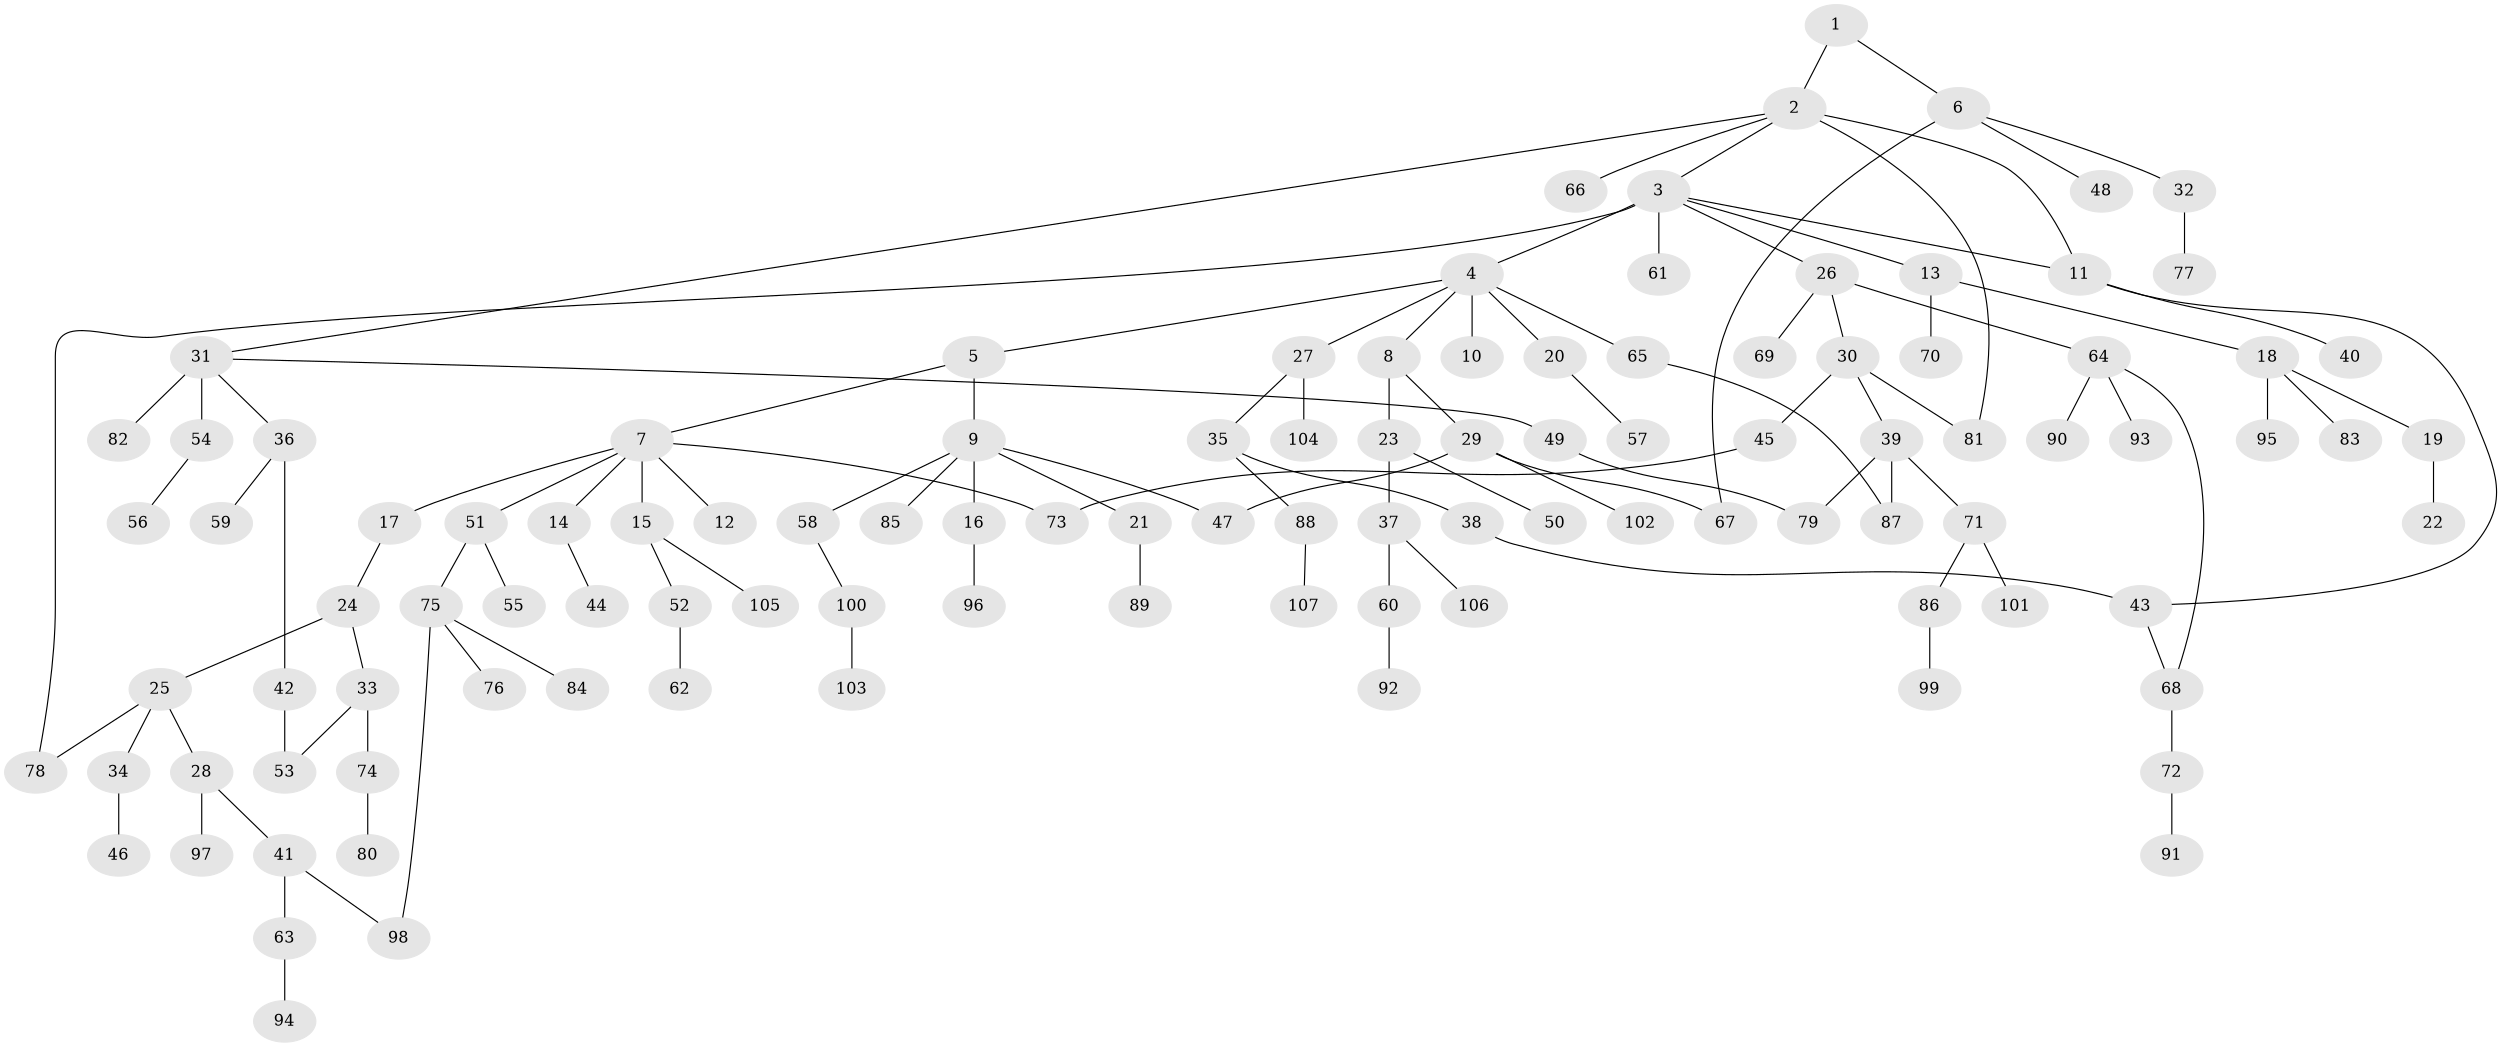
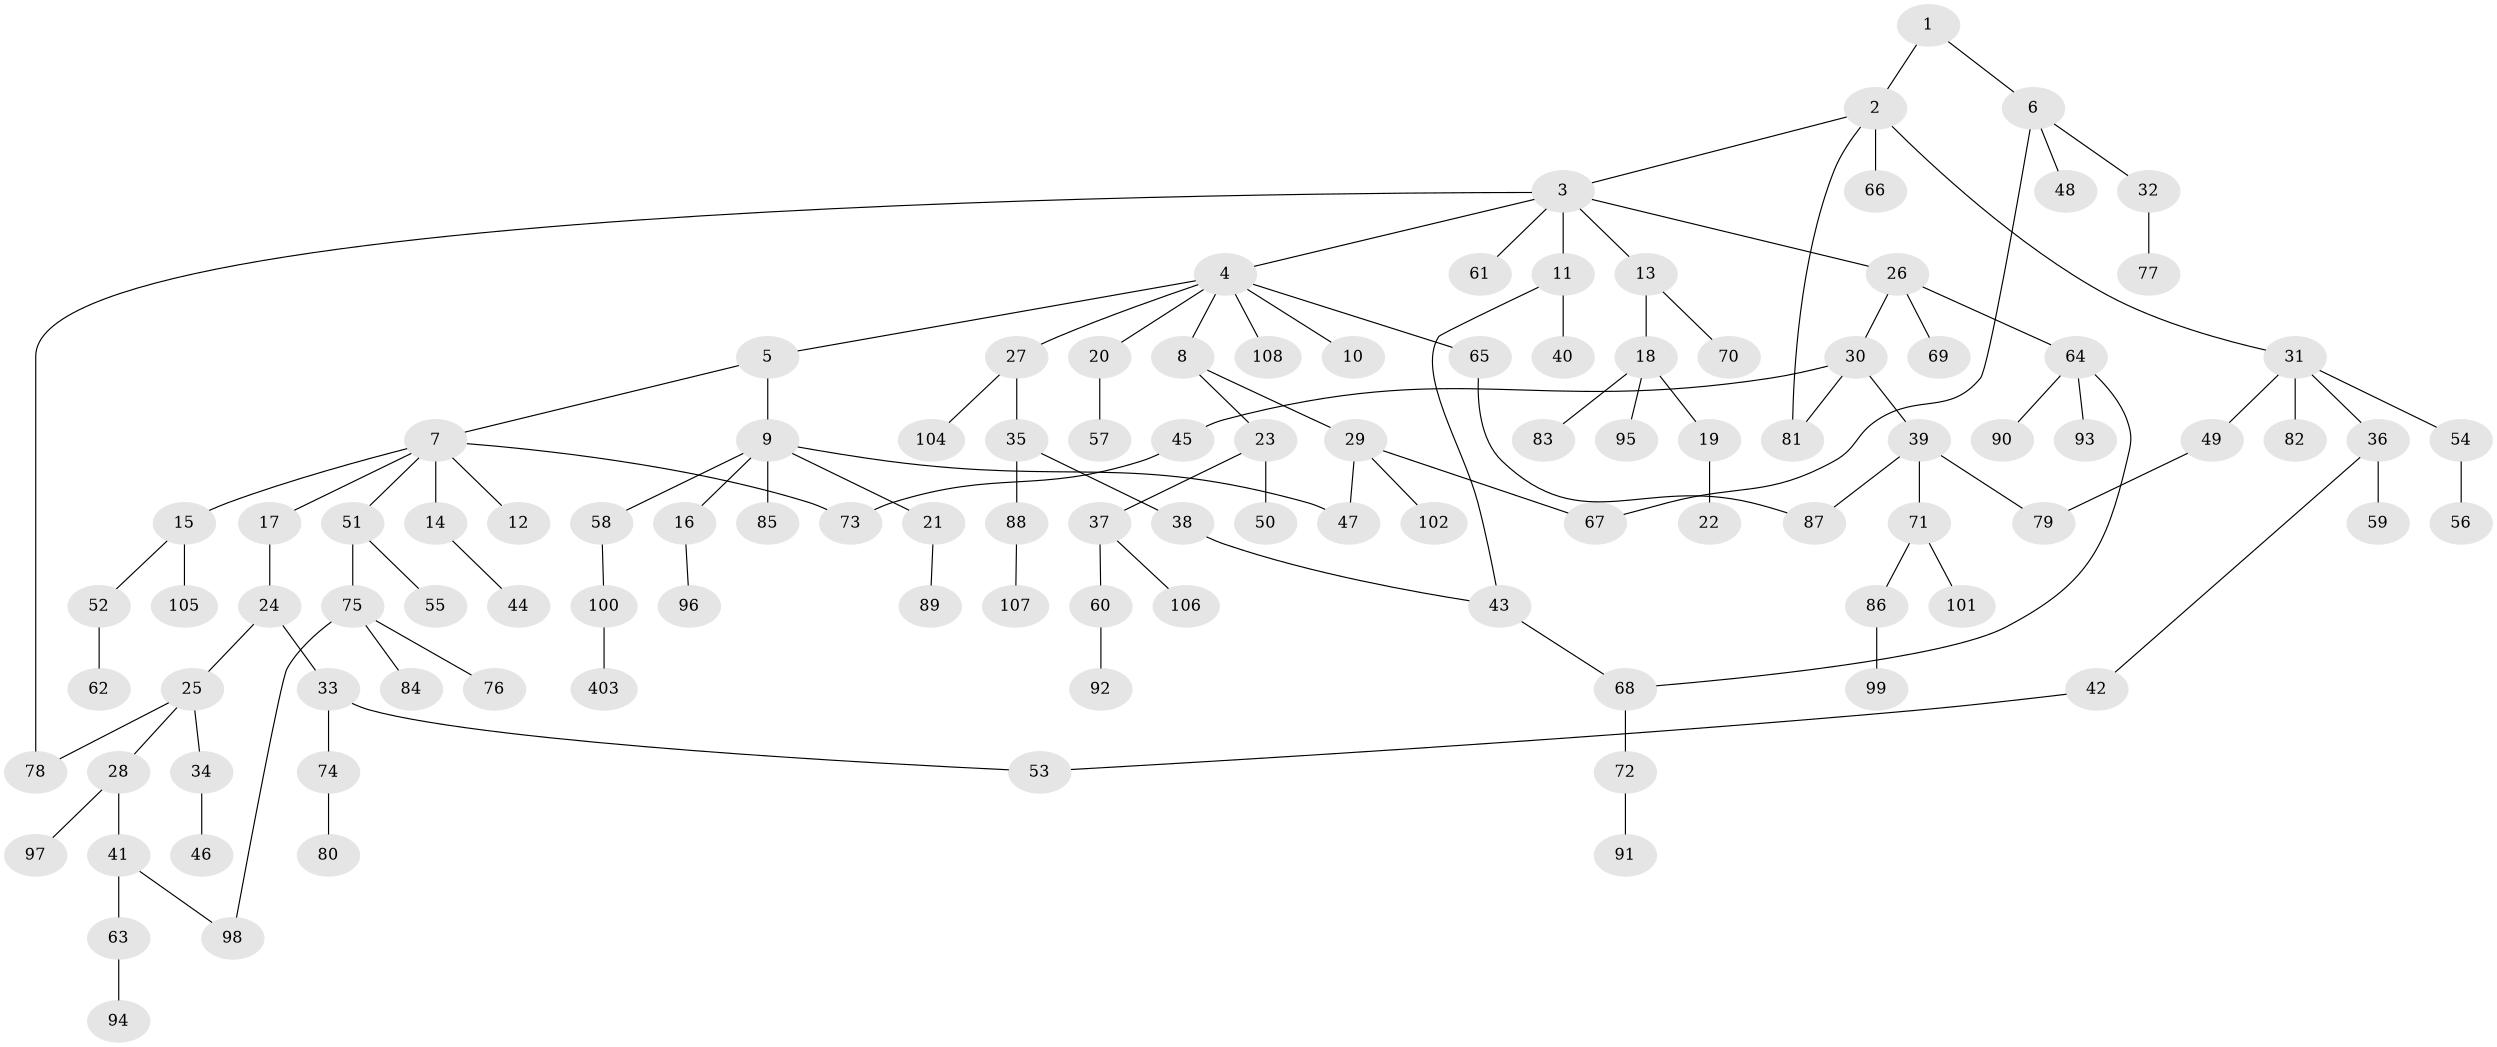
(1969, 152) -> none
none -> (1268, 357)
(852, 689) -> (604, 689)
